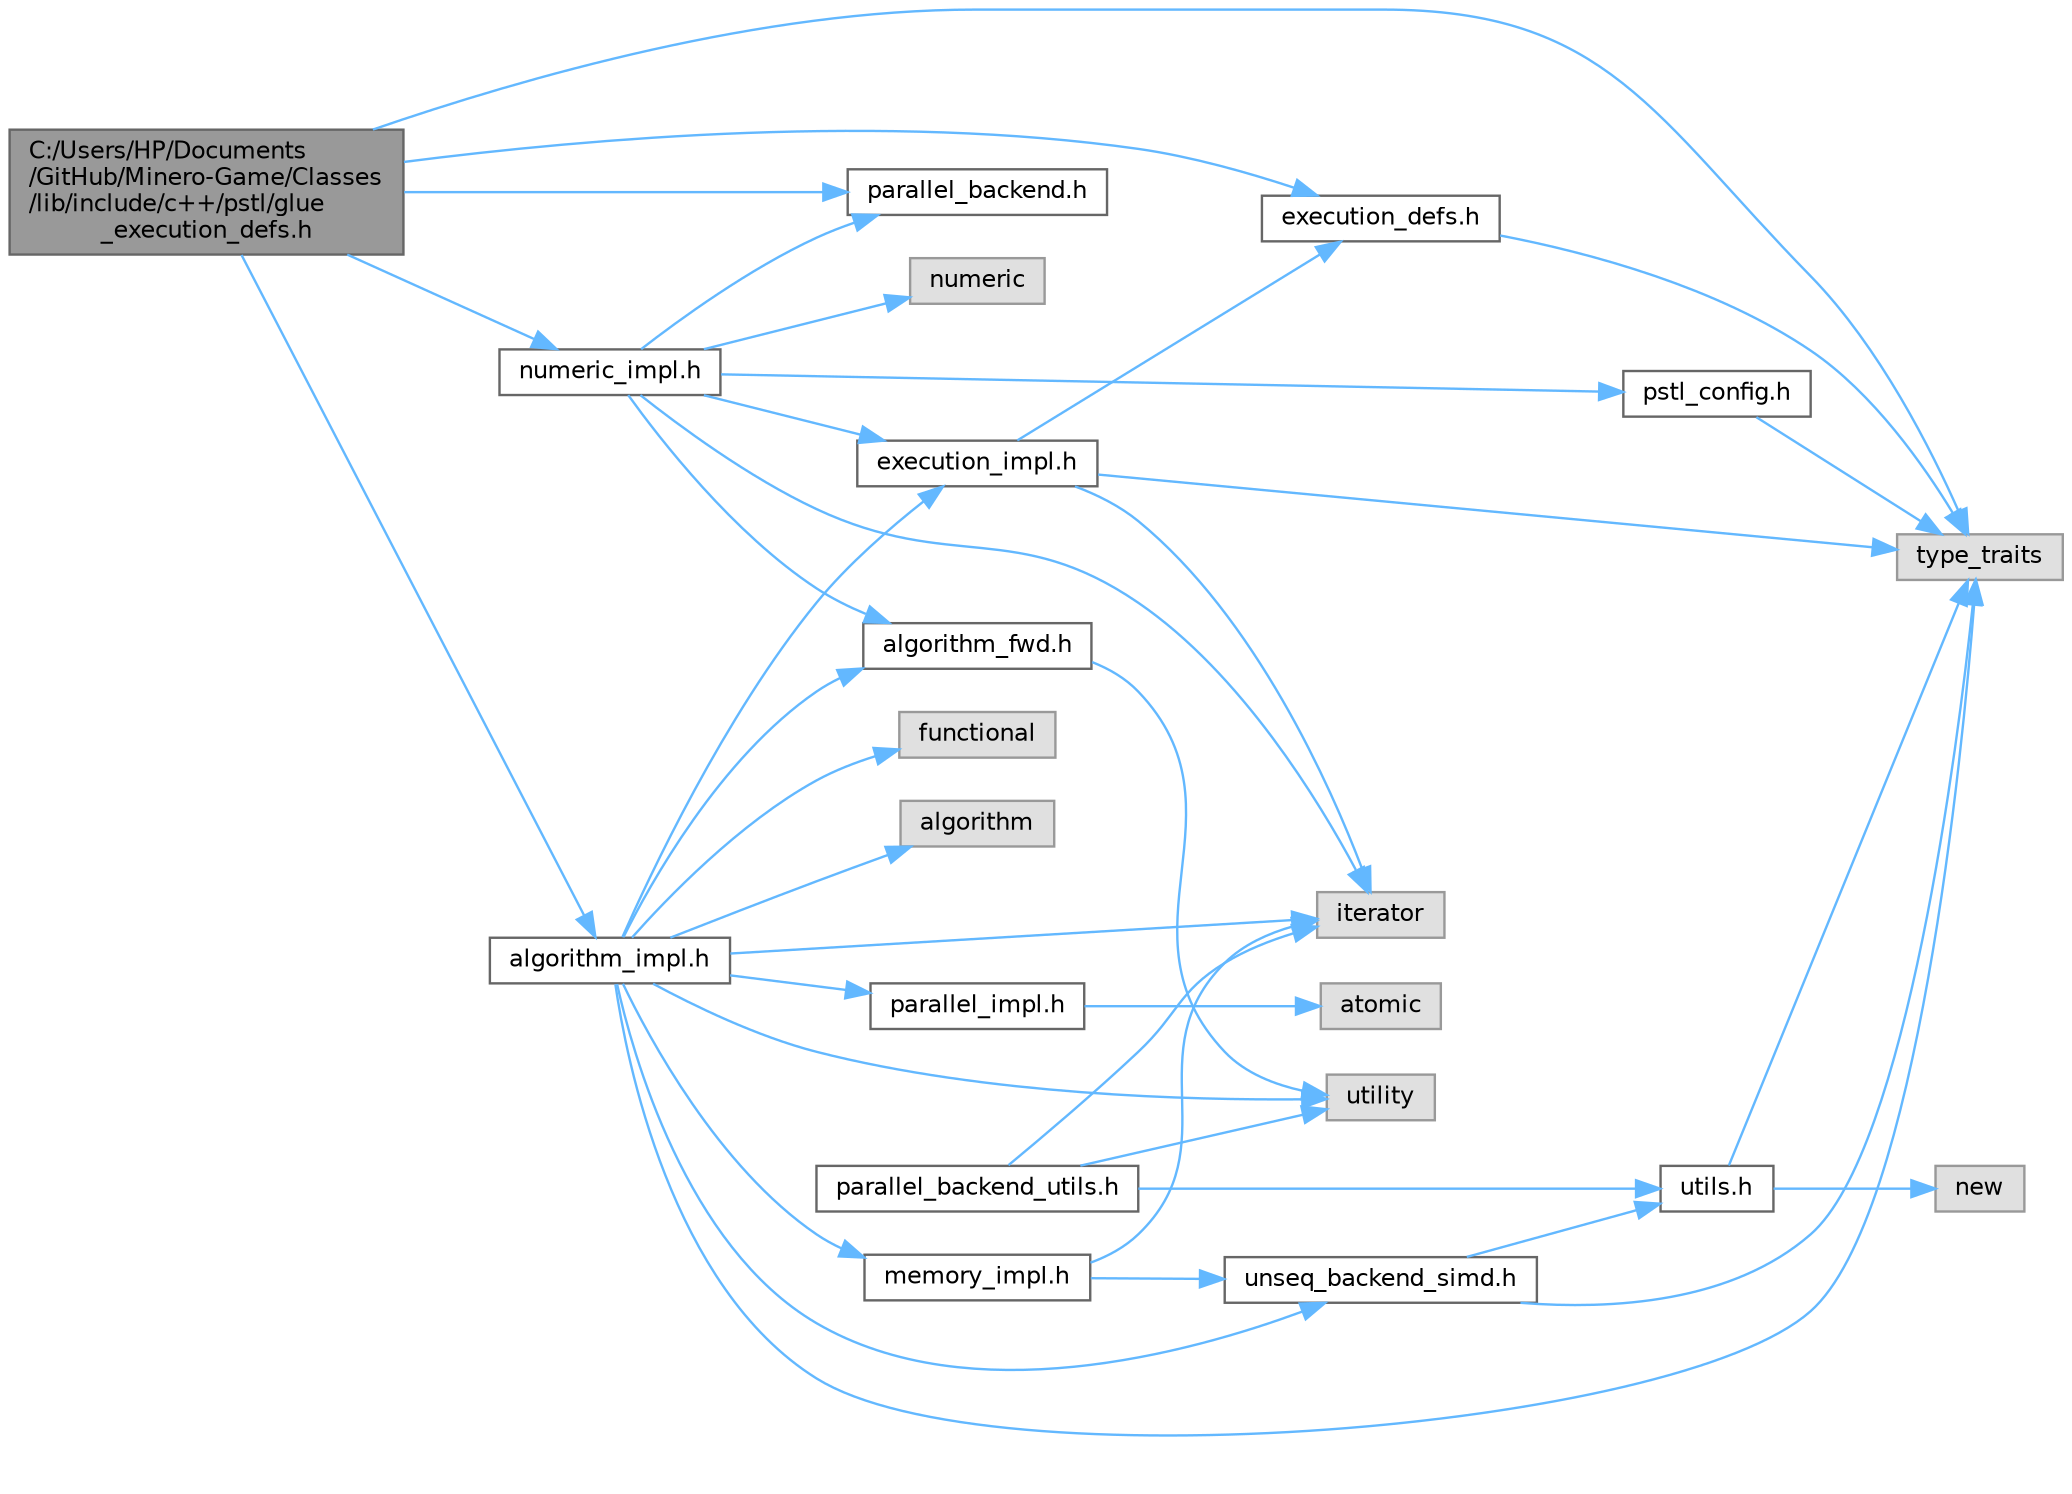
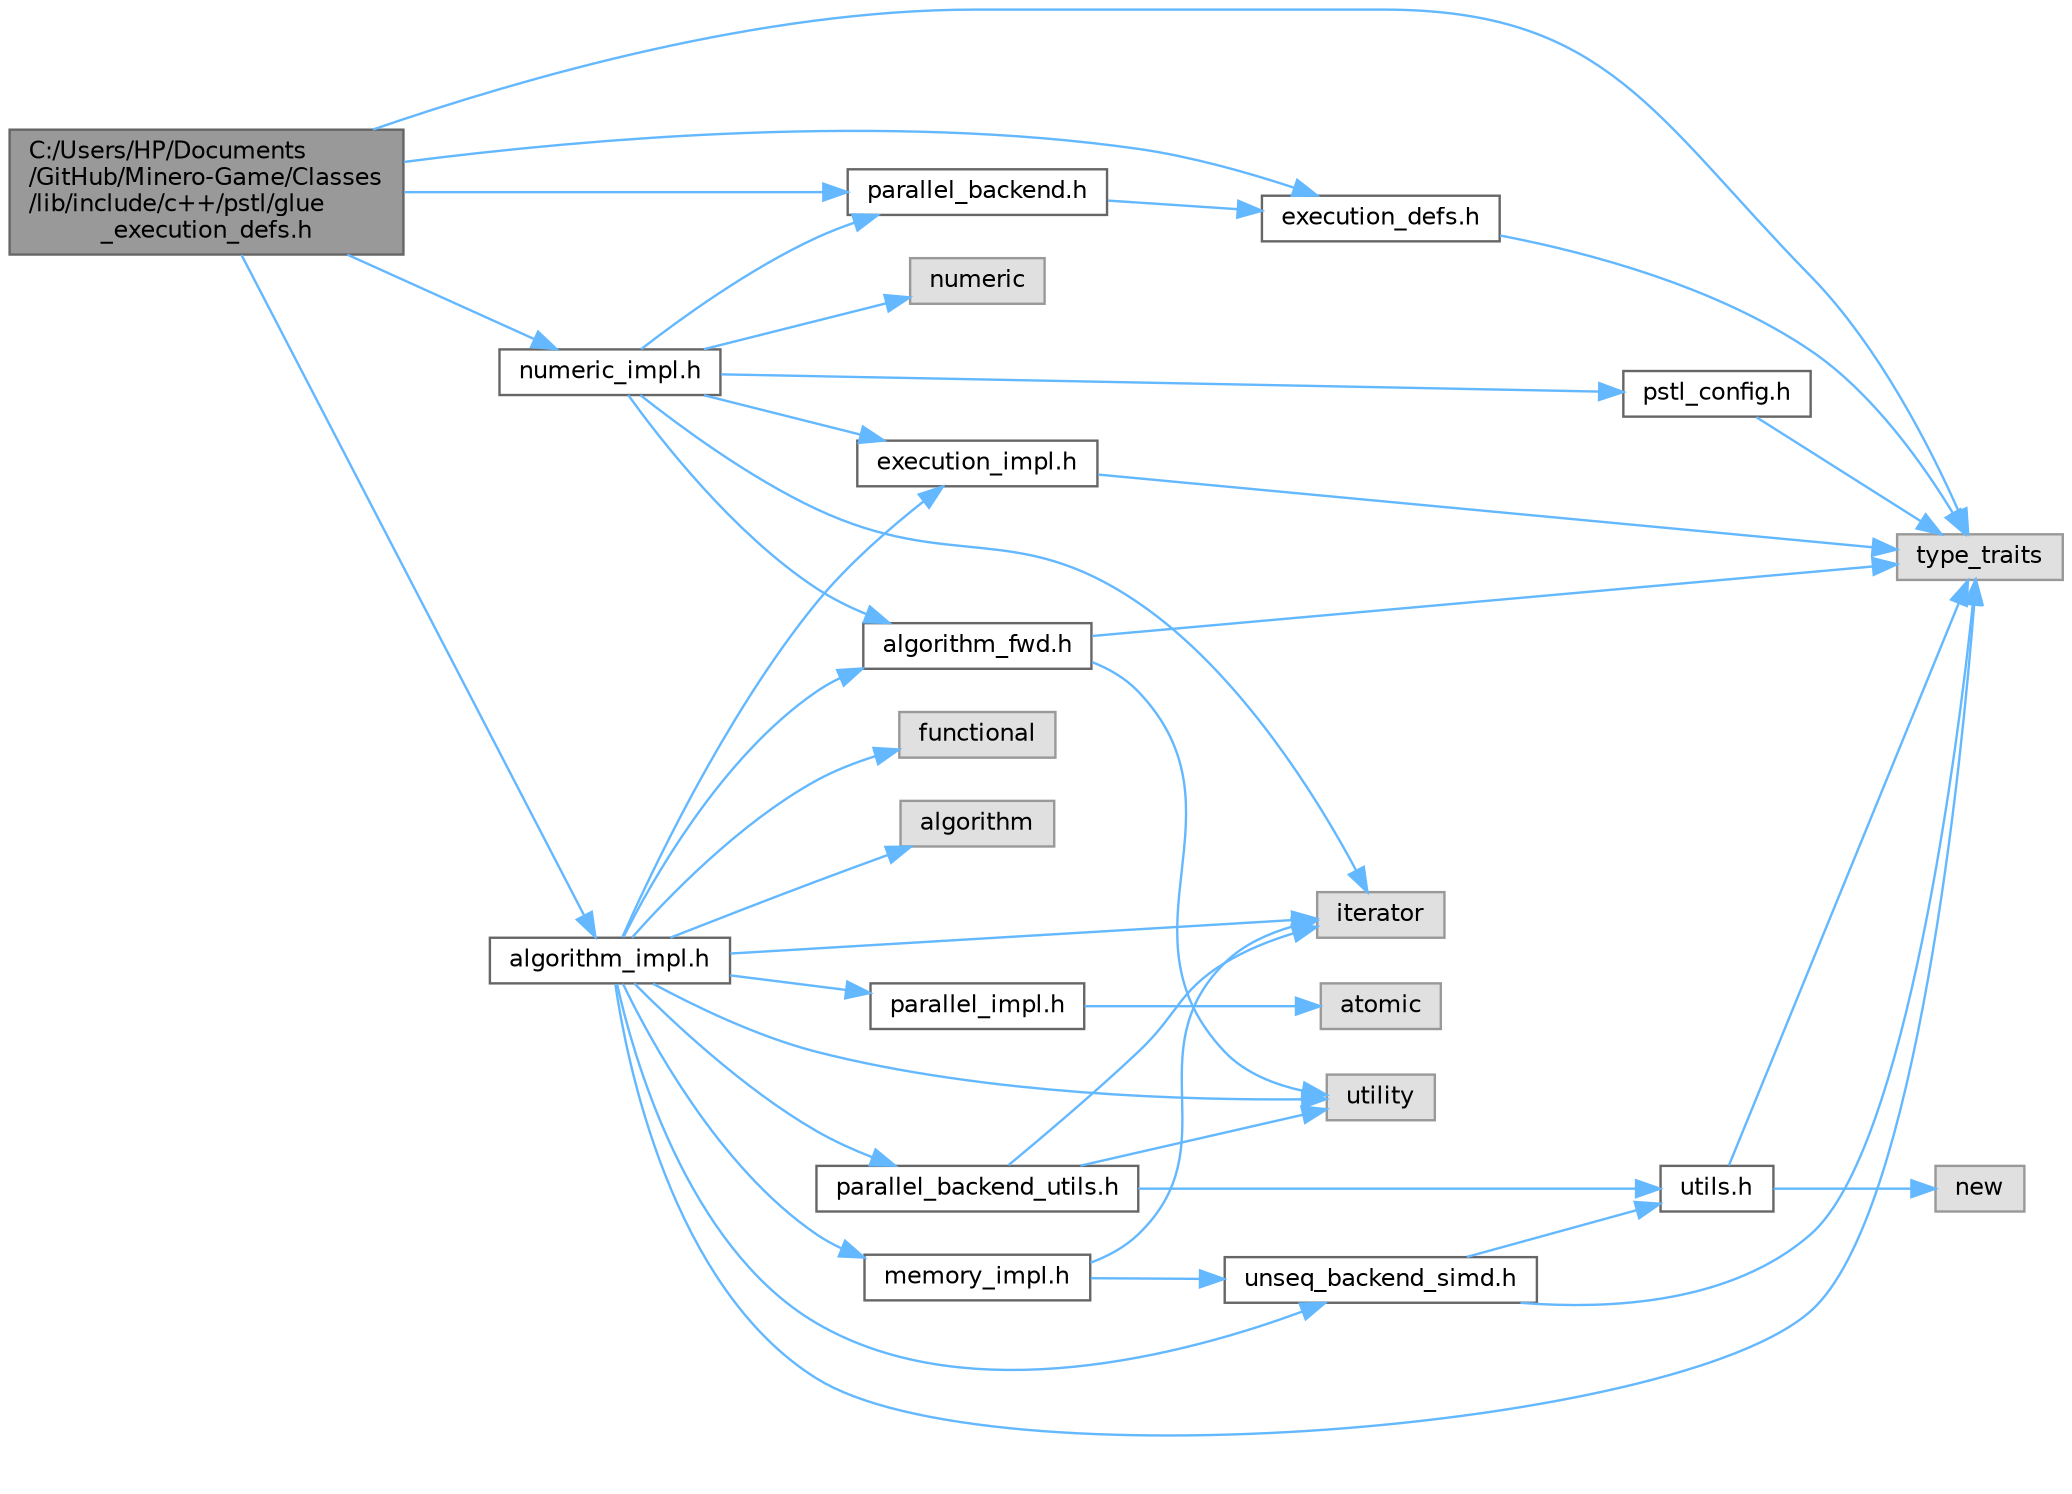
(1169, 347) -> (1173, 205)
none -> (1483, 601)
(1251, 650) -> none
none -> (745, 1082)
